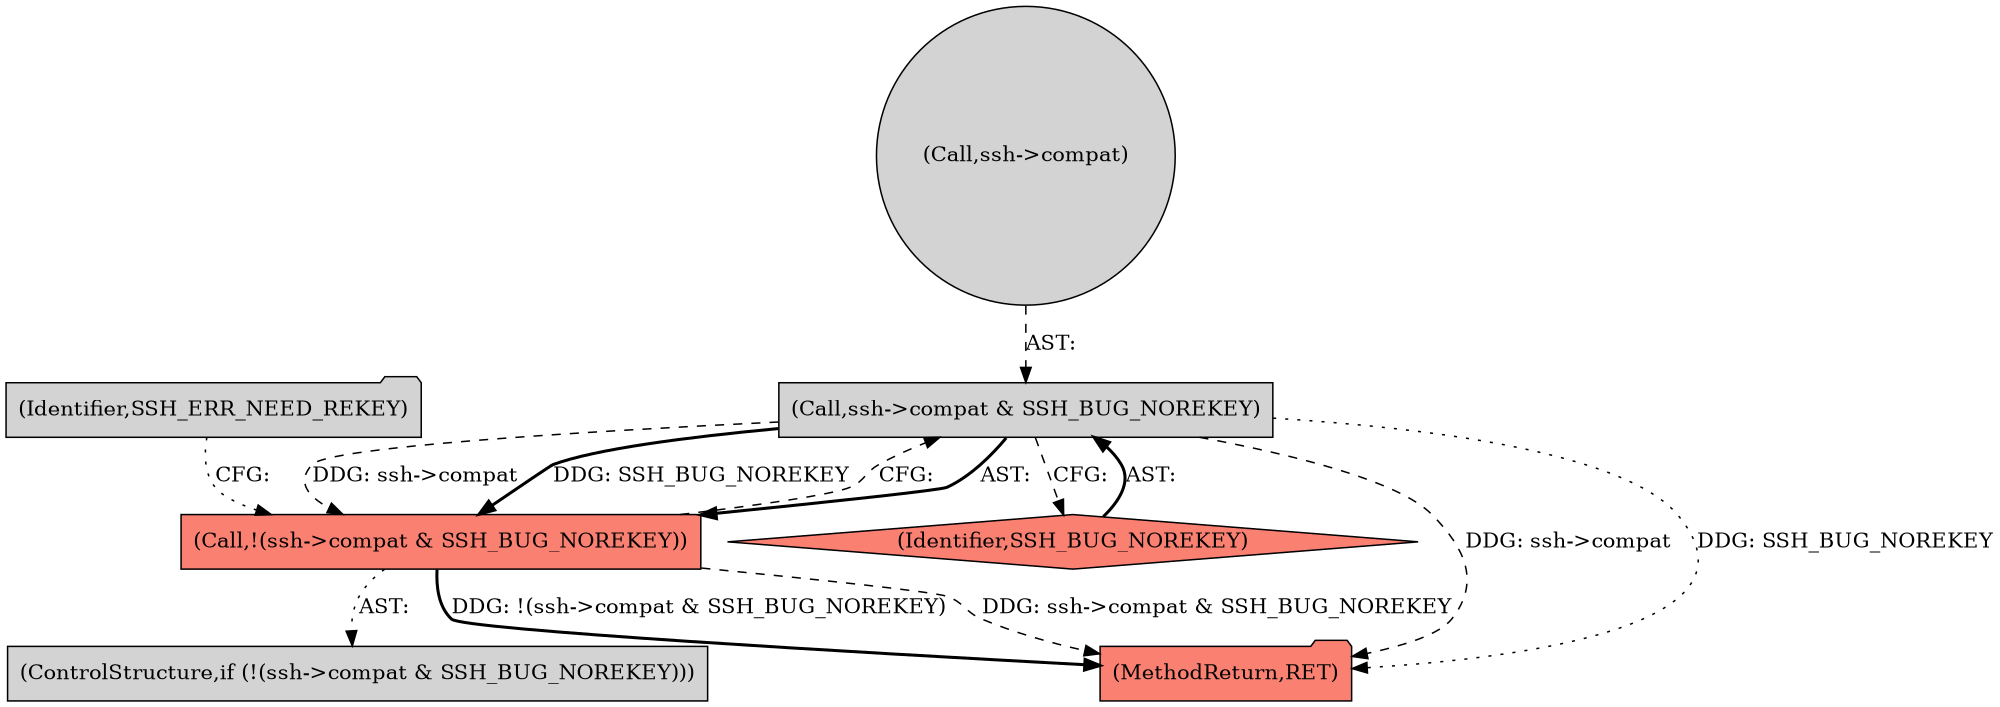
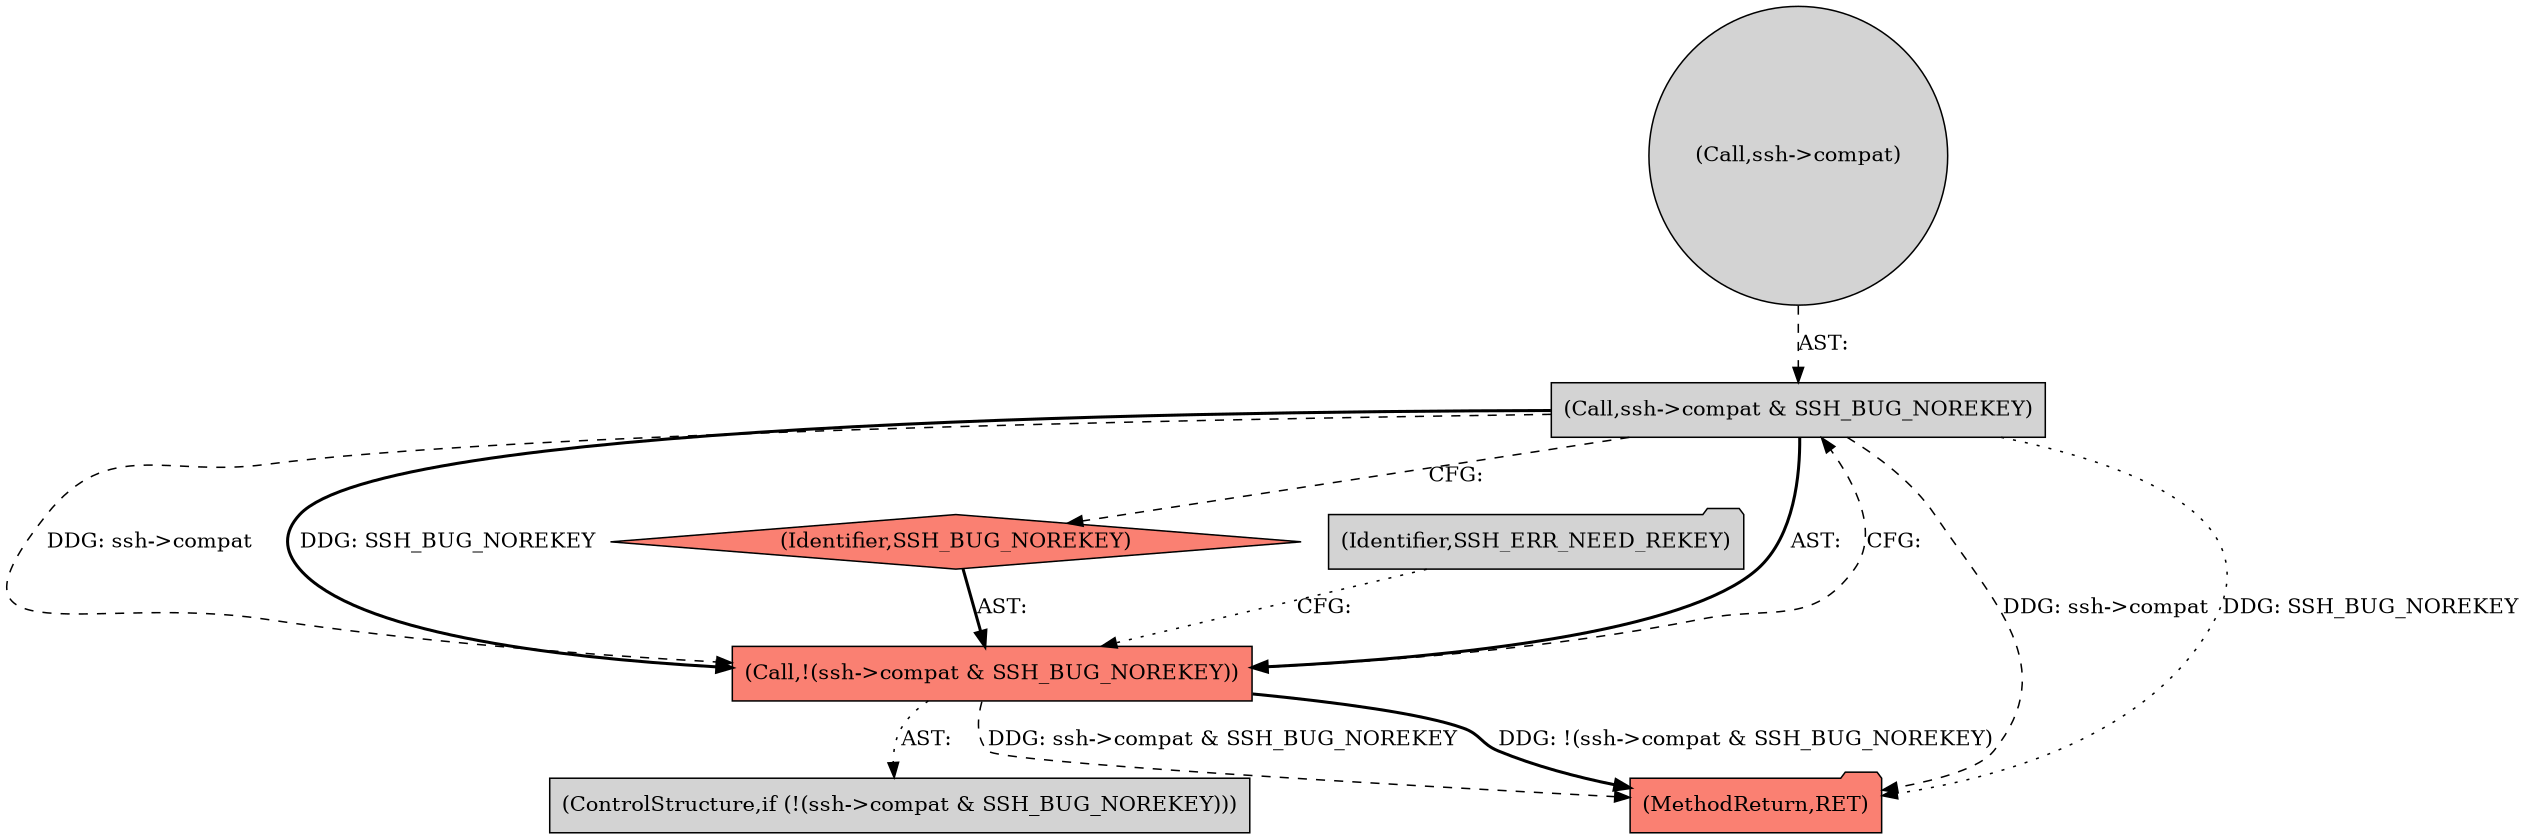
(1125, 482) -> (972, 600)
